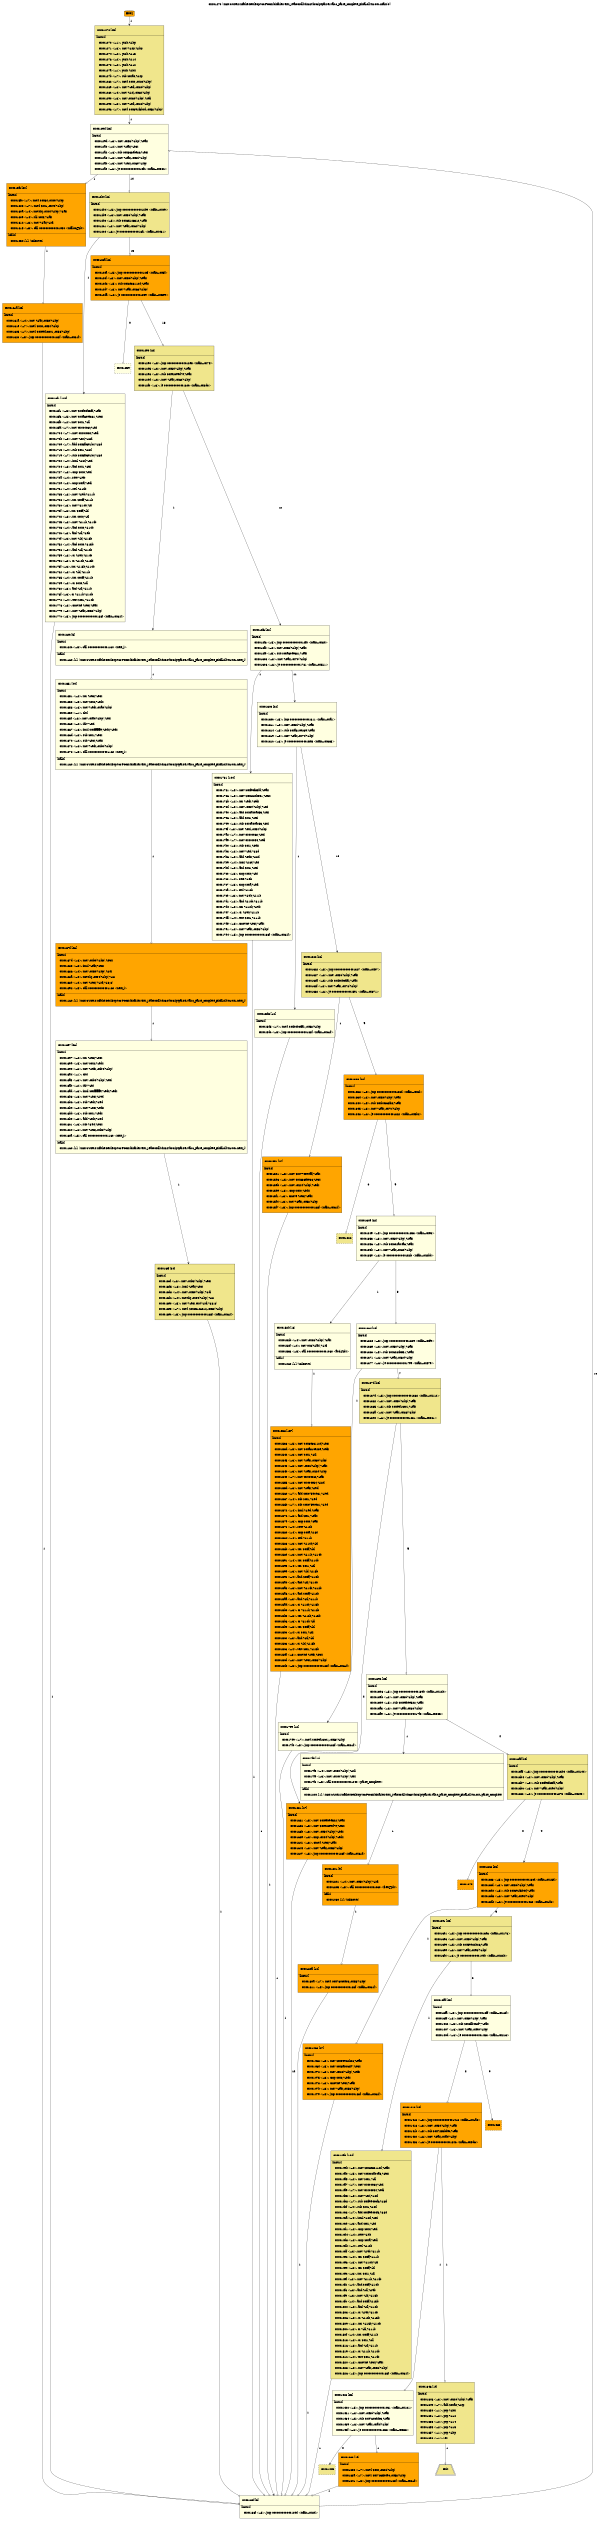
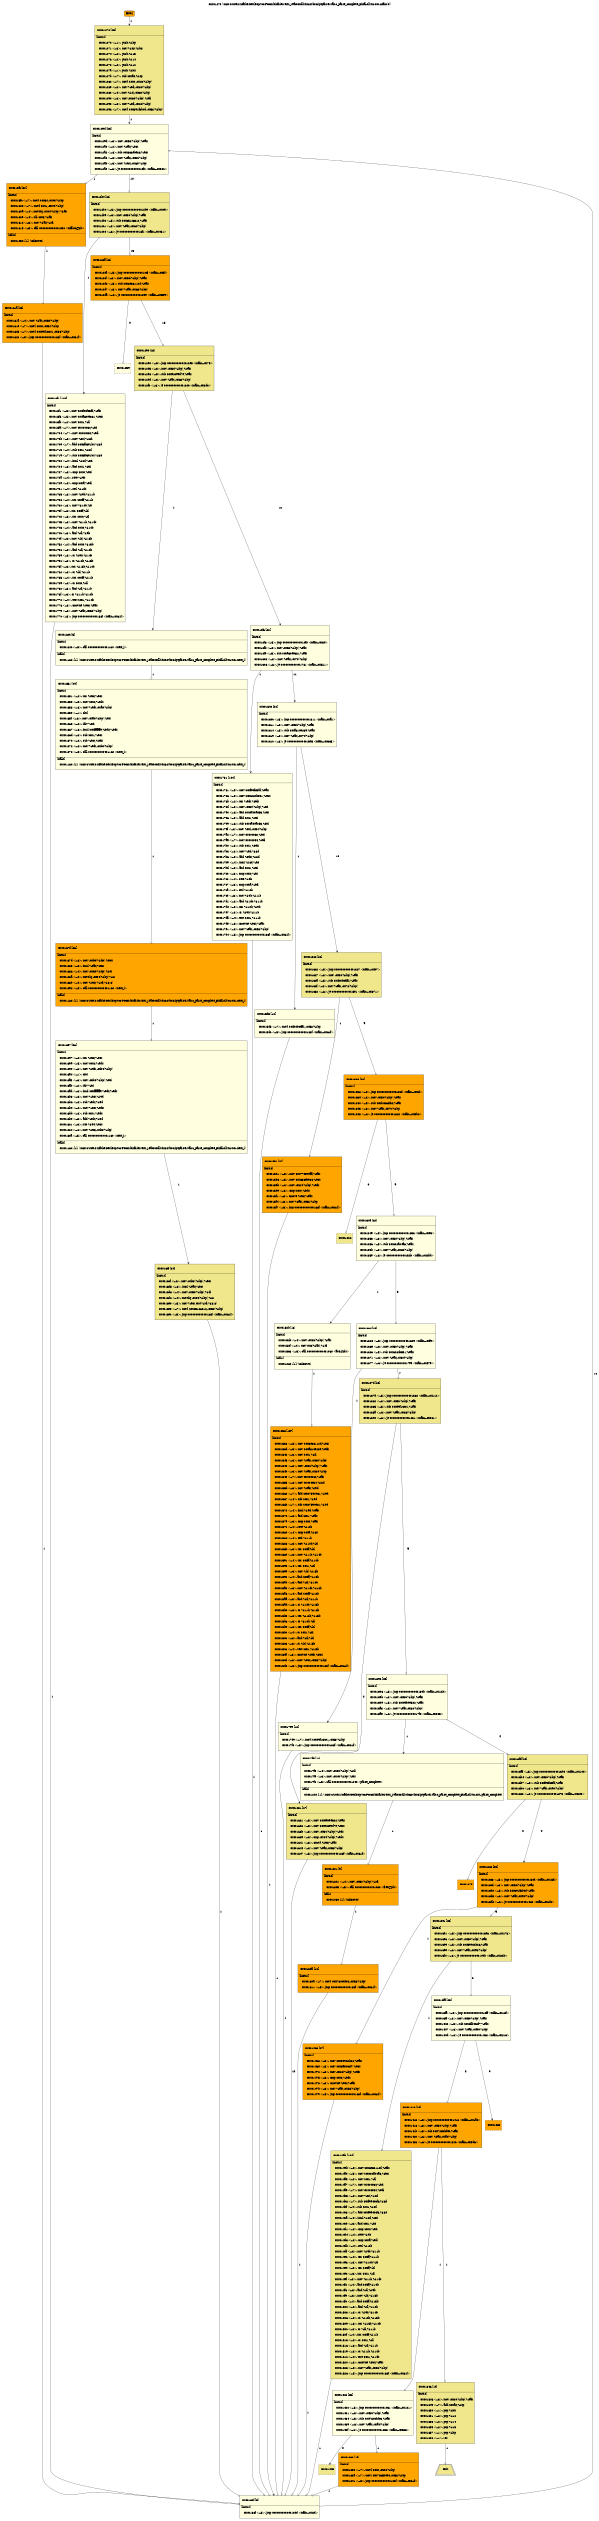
(326, 1831) -> (326, 1831)
